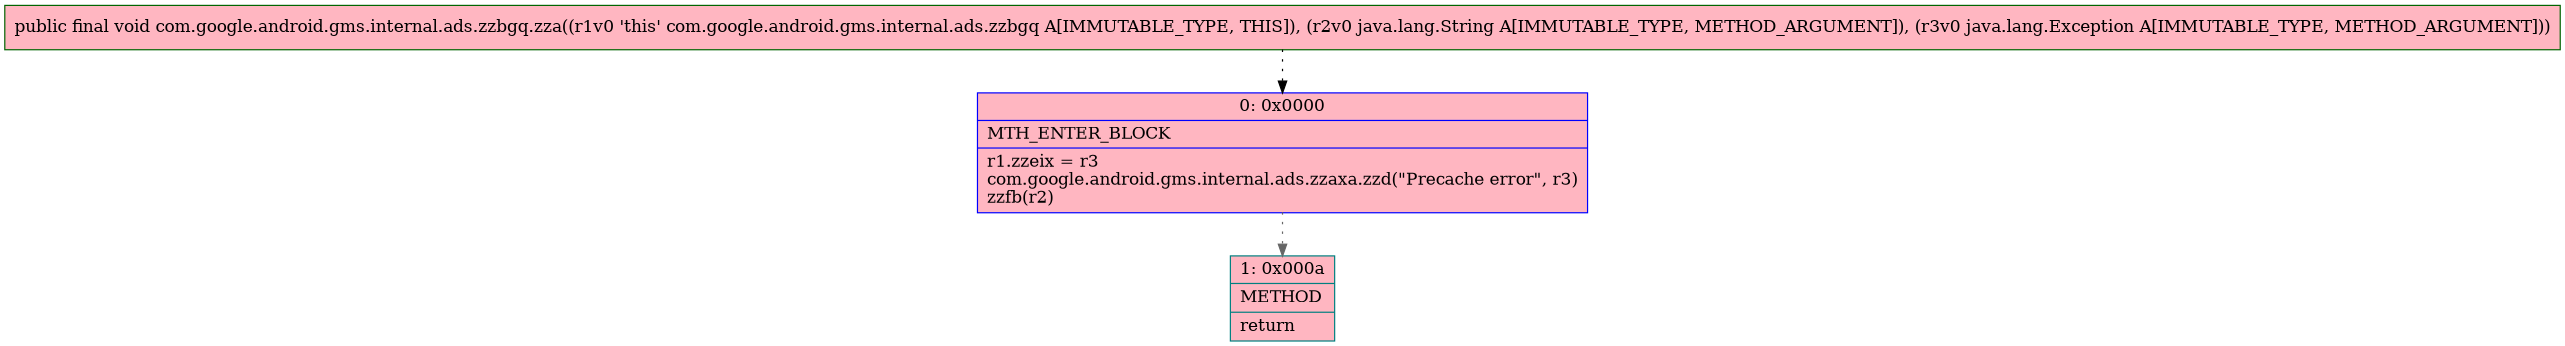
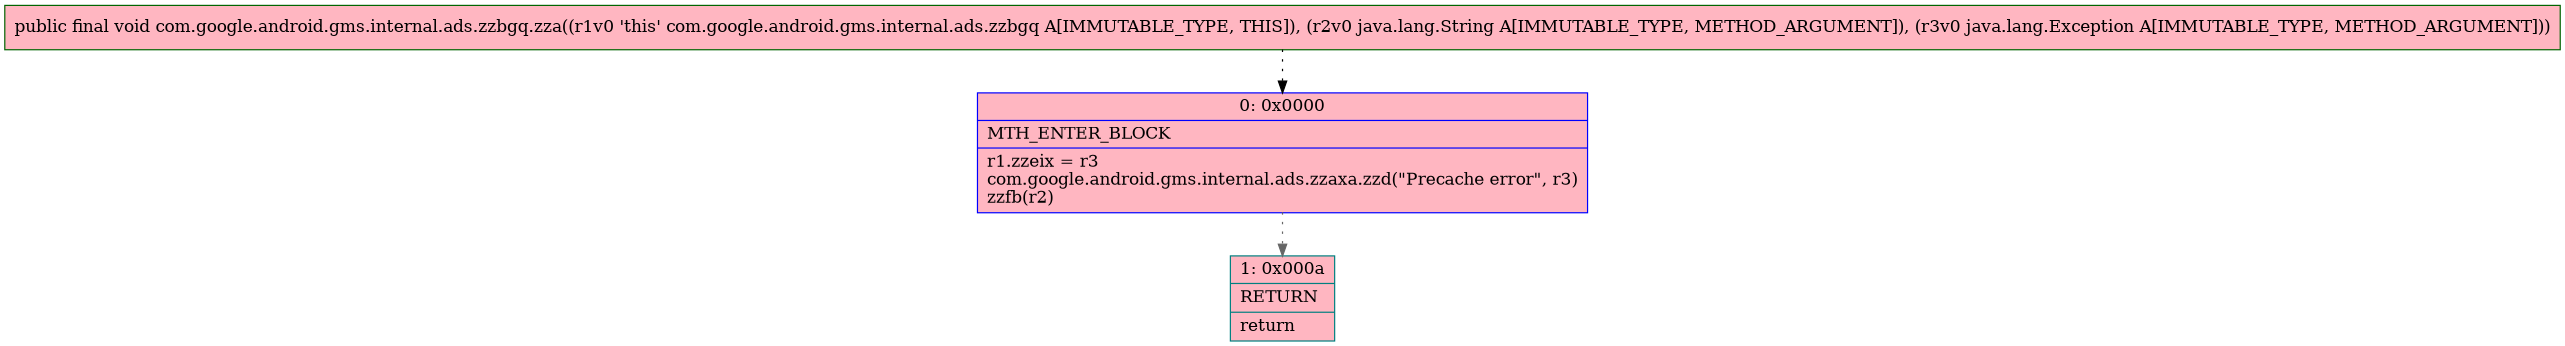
(1281, 297) -> (1279, 297)
